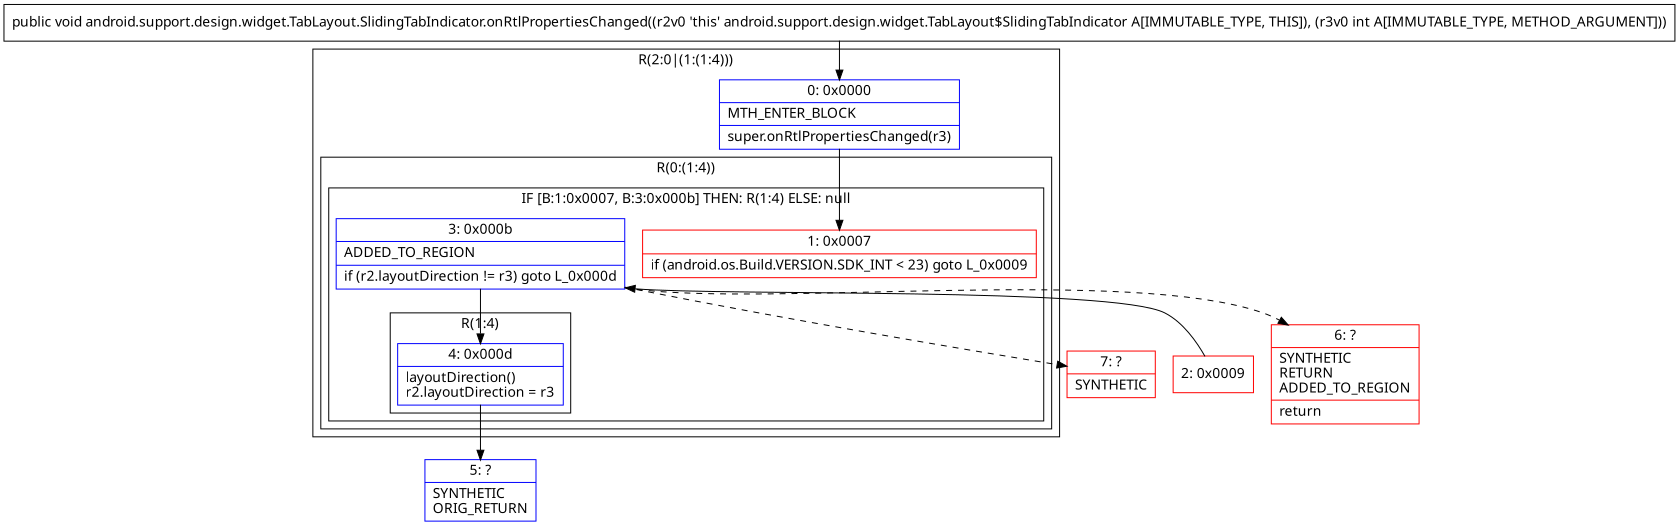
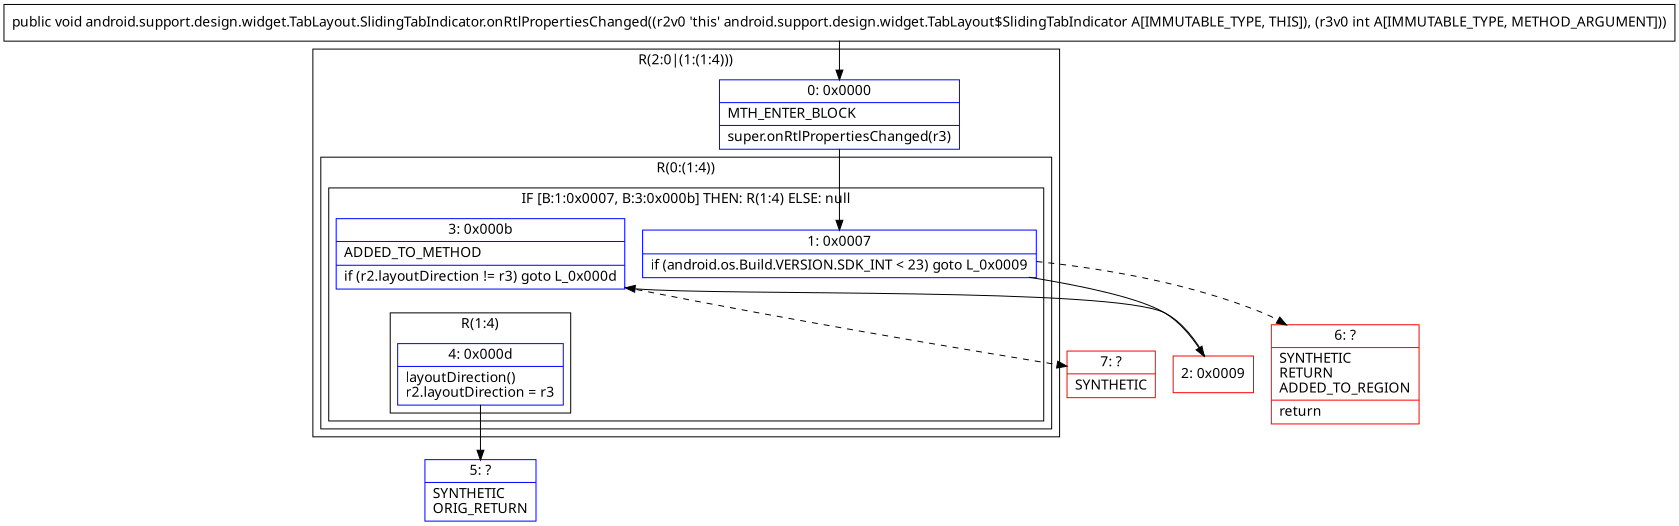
(410, 253) -> (413, 253)
(839, 254) -> (839, 254)
(1003, 290) -> (1160, 281)
none -> (1122, 297)
(480, 307) -> none
